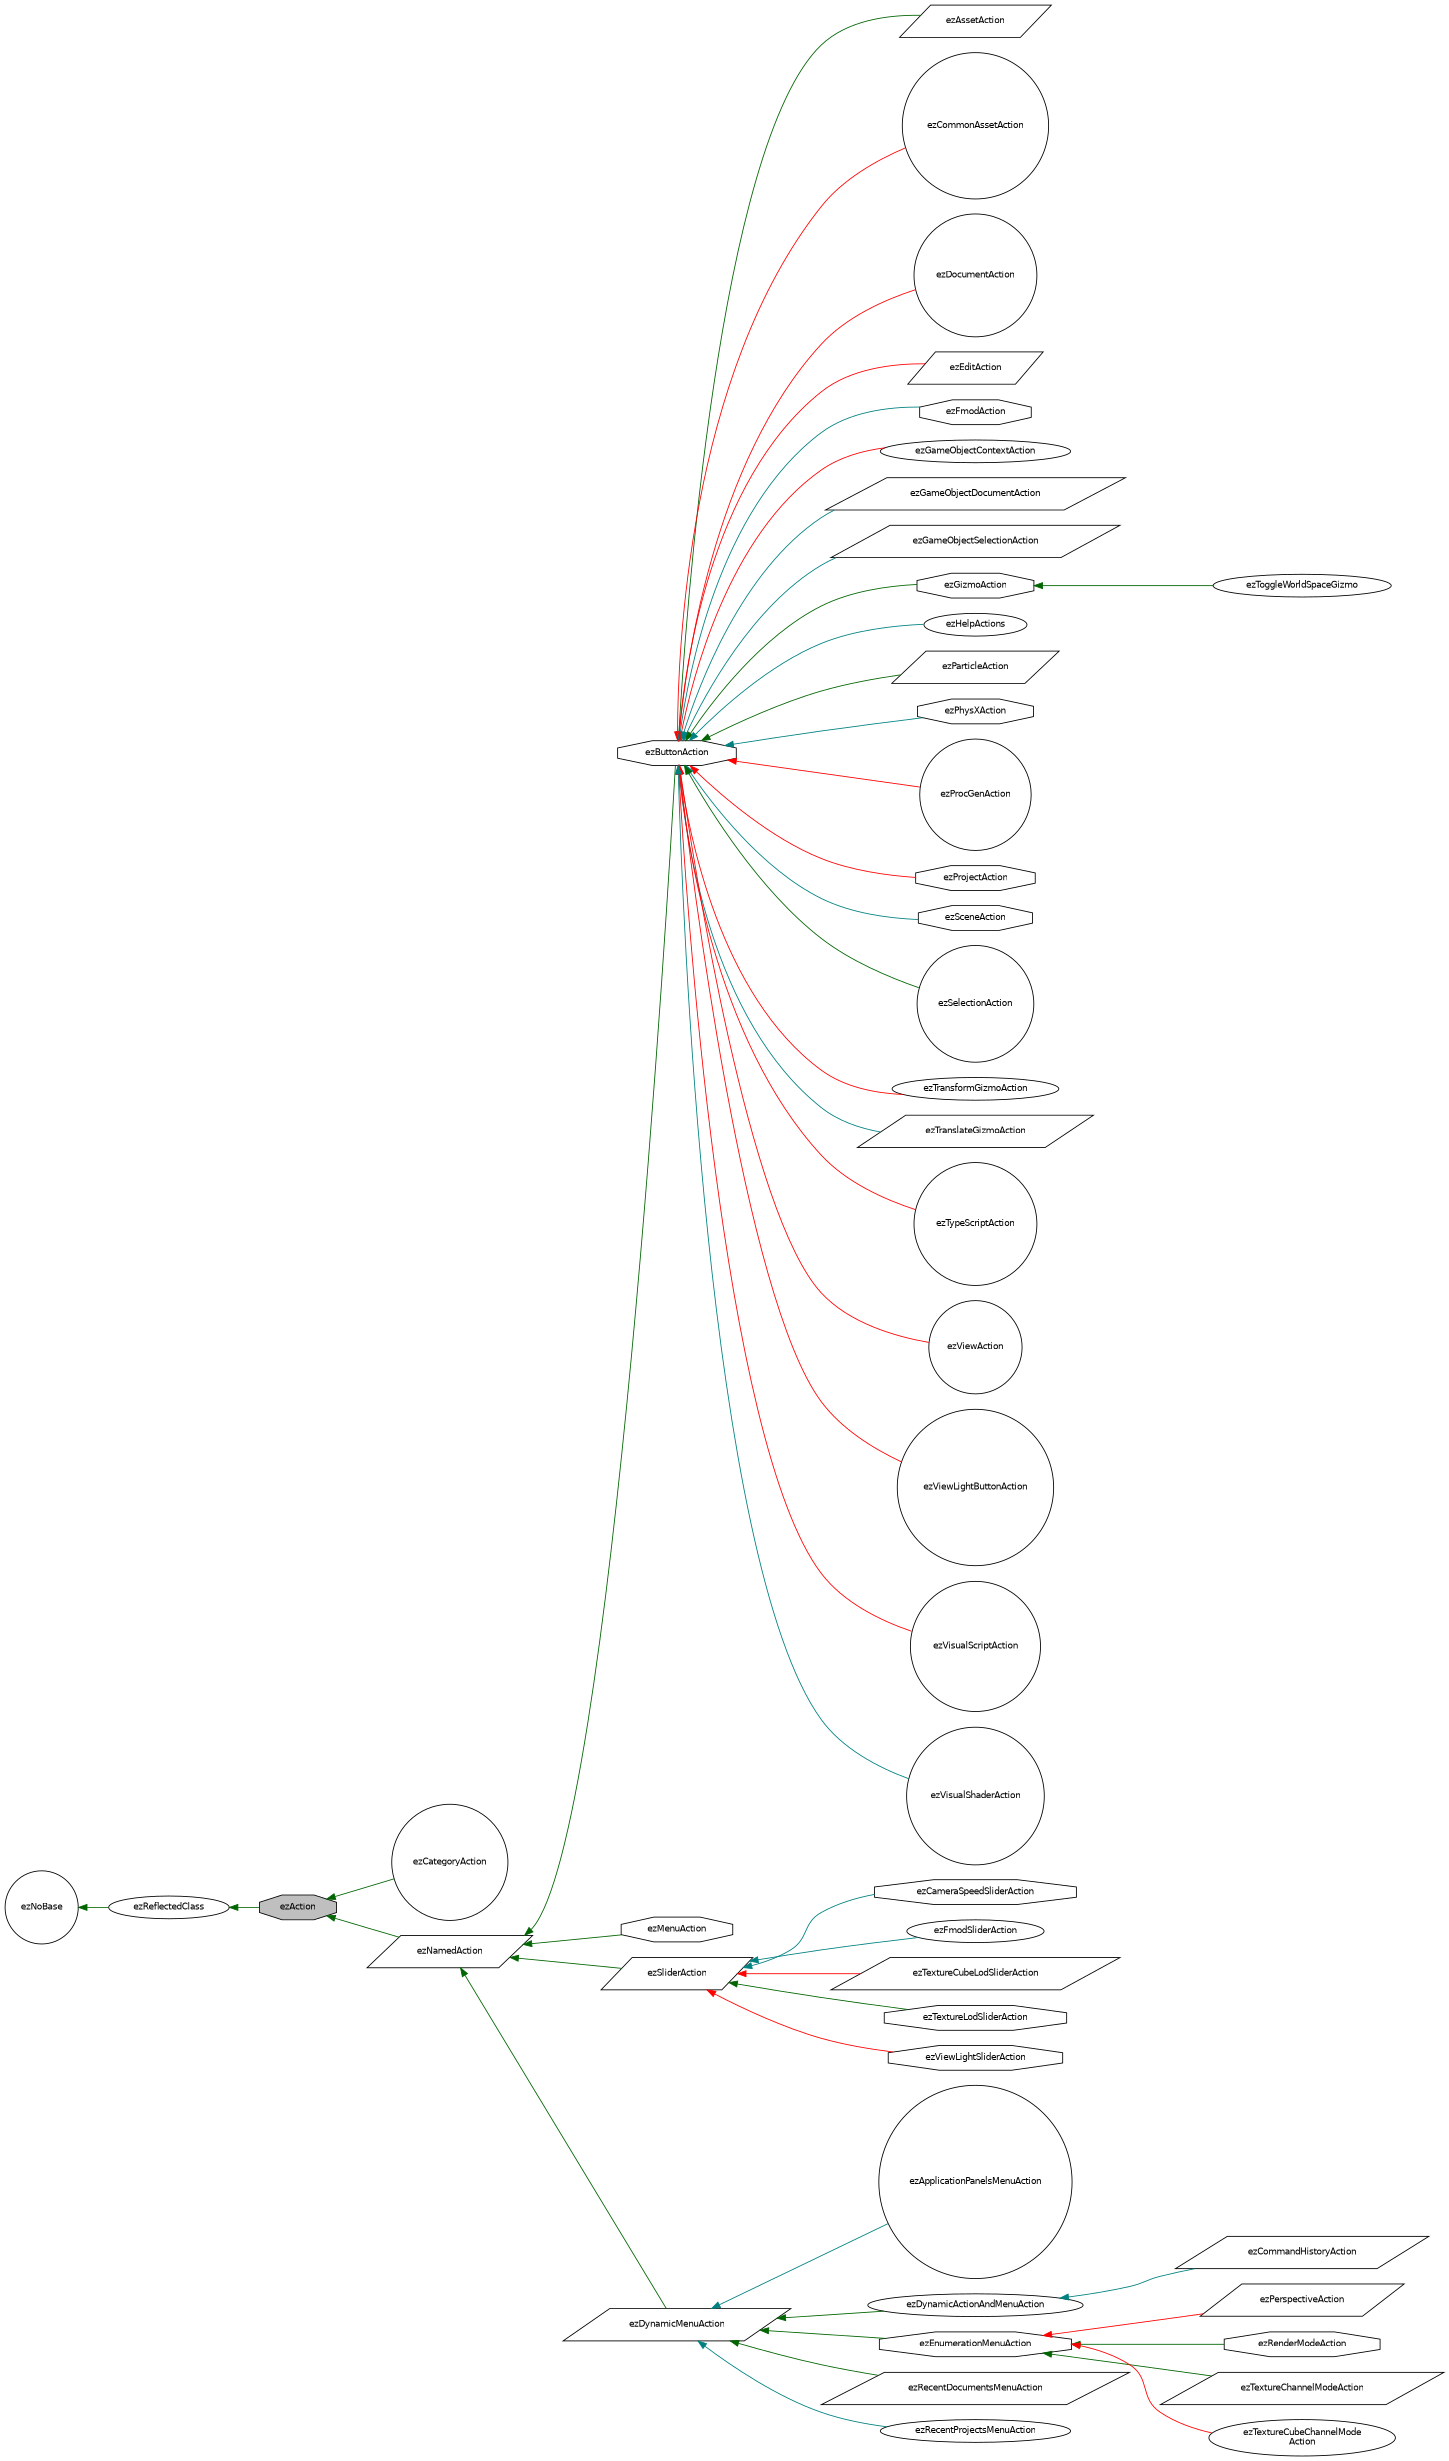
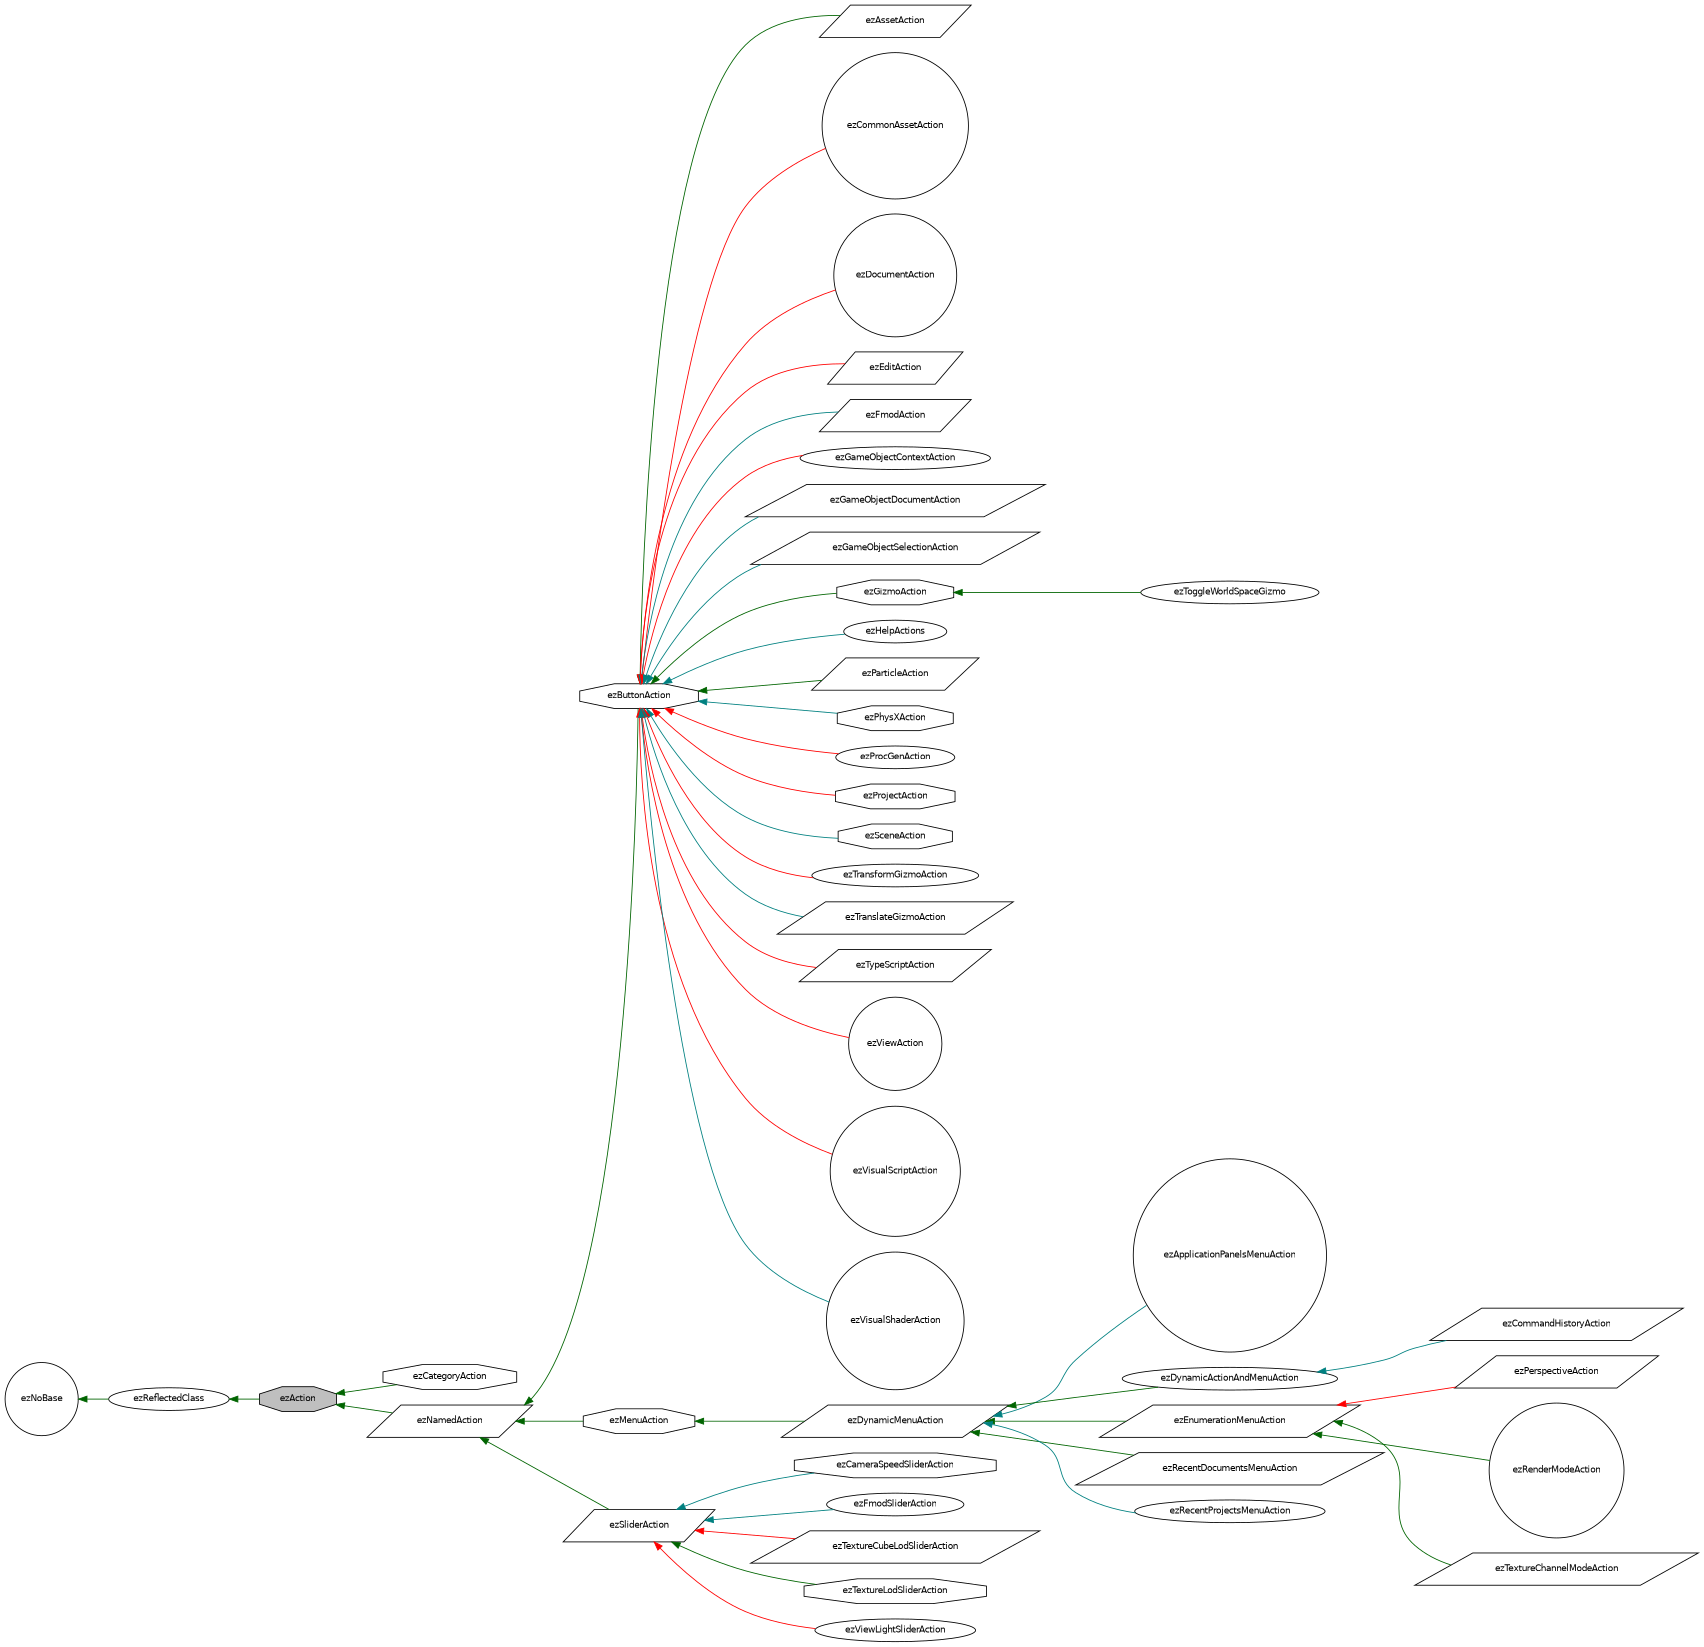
(975, 412) -> (895, 416)
(975, 795) -> (895, 757)
(975, 1004) -> none
(975, 1224) -> (895, 966)
(975, 1488) -> none
(450, 1862) -> (450, 1377)
(975, 2058) -> (895, 1630)
(566, 2142) -> (754, 1421)
(975, 2344) -> (1230, 1421)
(1302, 2344) -> (1557, 1470)
(1302, 2438) -> none
